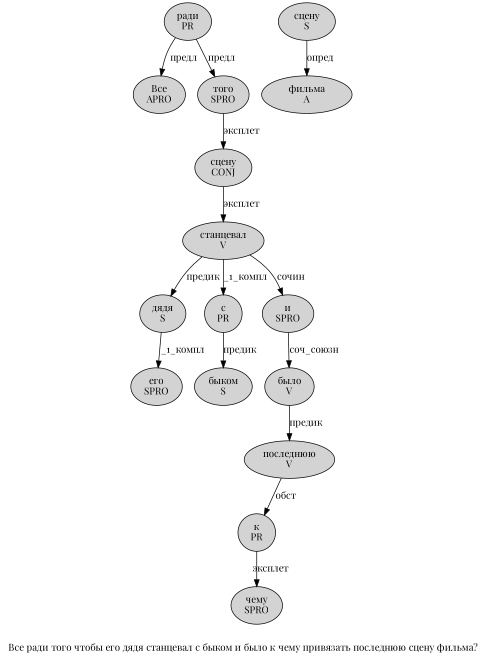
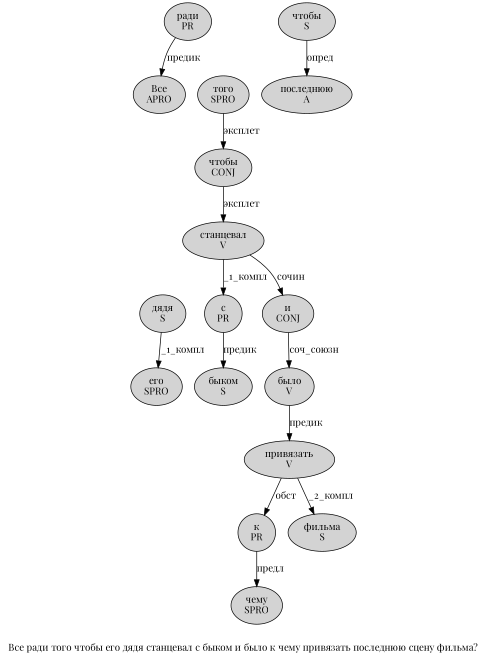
(307, 22) -> (307, 22)
(204, 55) -> none
(184, 58) -> (184, 58)
(307, 95) -> (307, 95)
(223, 168) -> (223, 168)
(186, 272) -> none
(288, 314) -> (288, 314)
(289, 460) -> (289, 460)
none -> (322, 533)
(271, 569) -> (271, 569)
